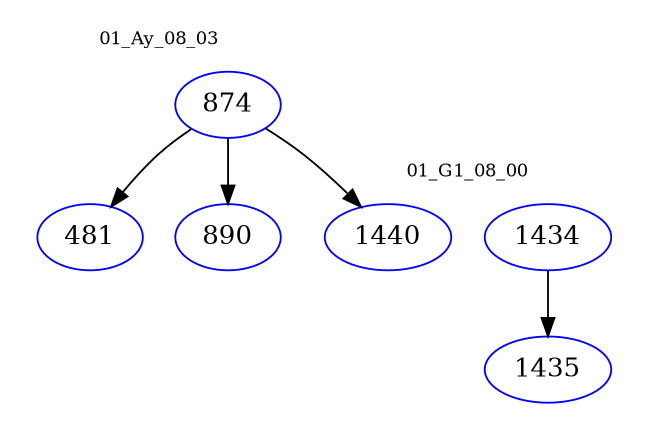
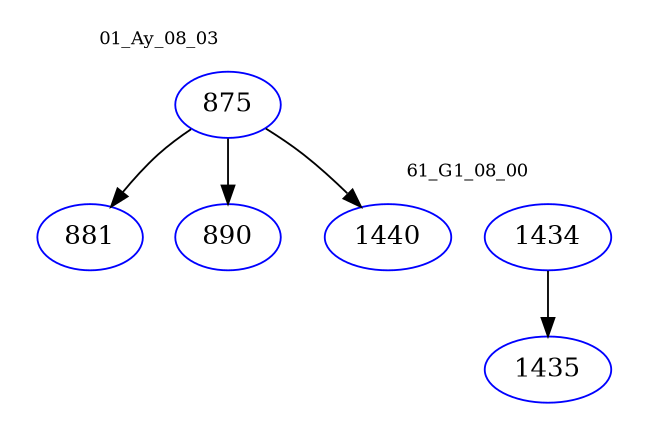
(228, 105) -> (228, 105)
(468, 172) -> (468, 172)
(90, 237) -> (90, 237)
